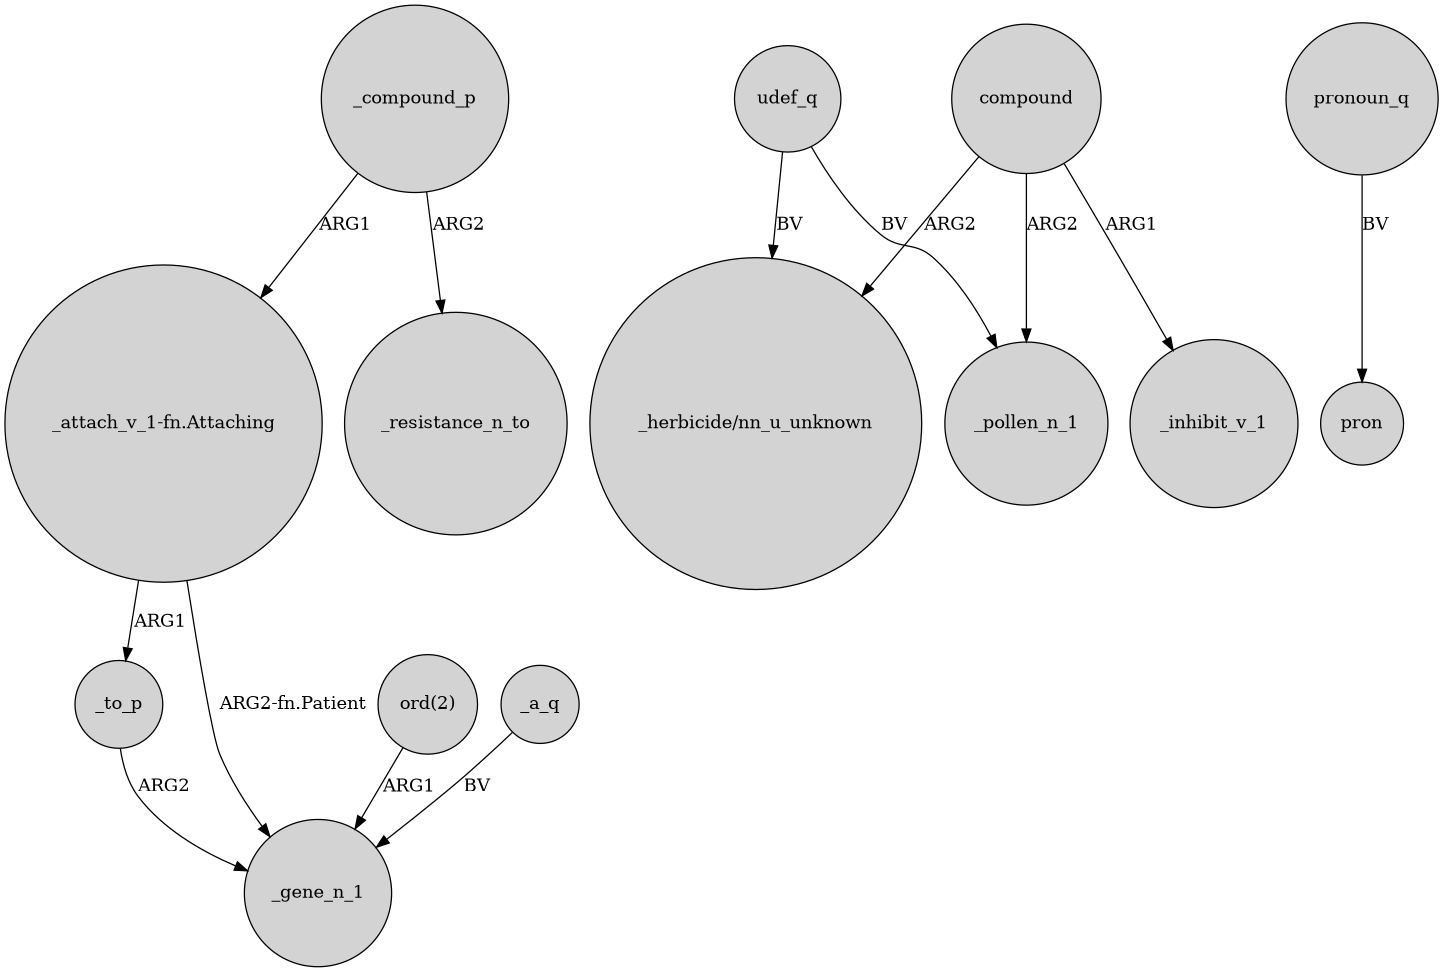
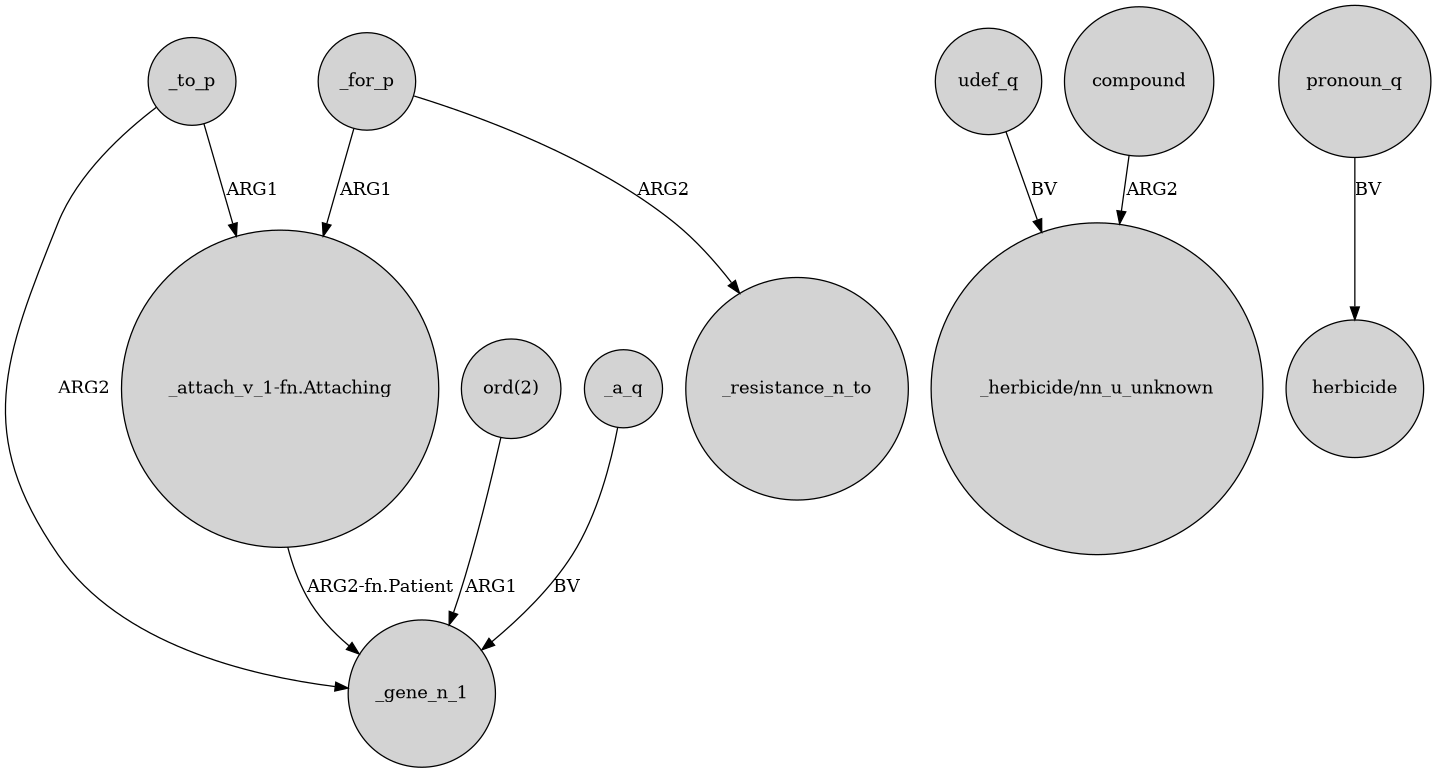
(415, 99) -> (367, 81)
(1026, 424) -> none
(1214, 424) -> none
(1362, 424) -> (1355, 389)
(133, 614) -> (218, 174)
